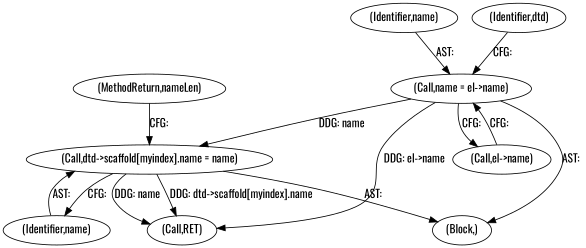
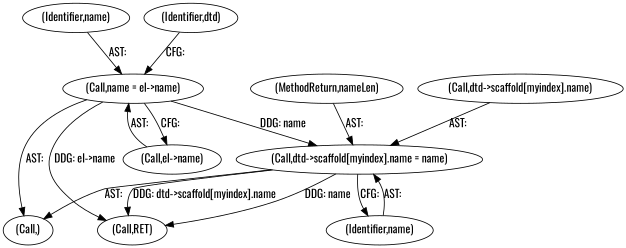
none -> (521, 89)
(160, 124) -> (356, 124)
(501, 124) -> (141, 124)
(462, 230) -> (28, 230)
